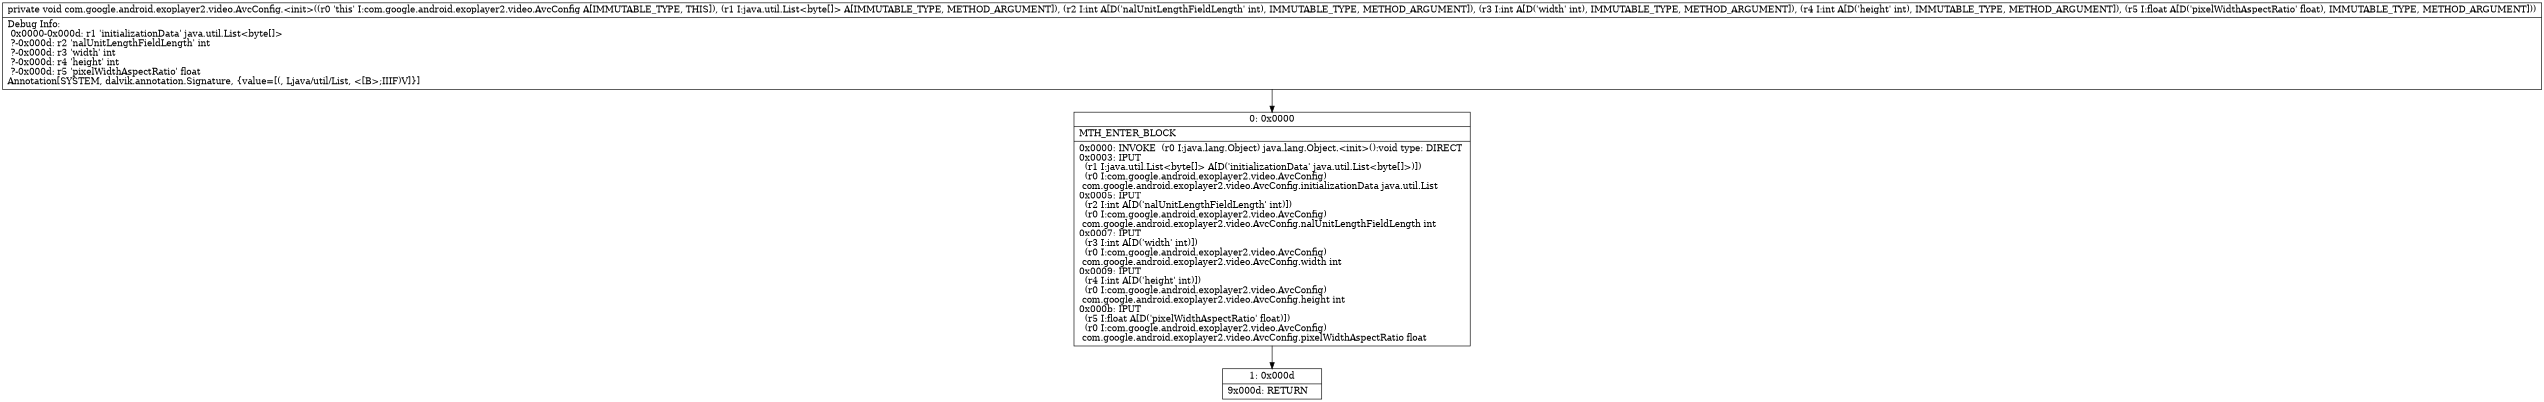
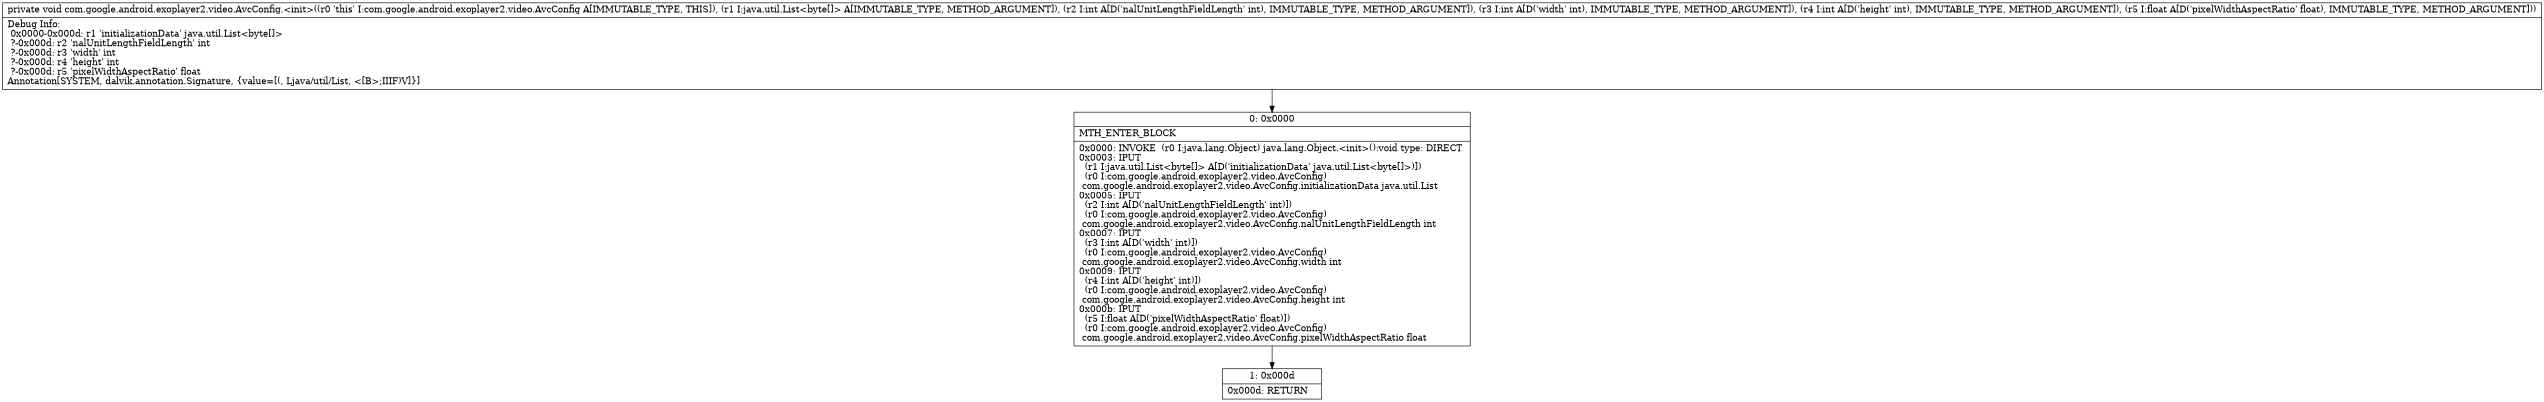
(1272, 391) -> (1272, 391)
